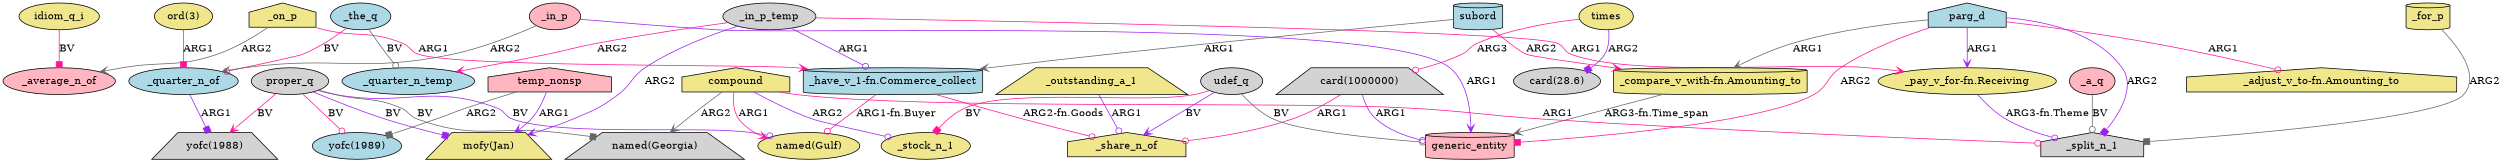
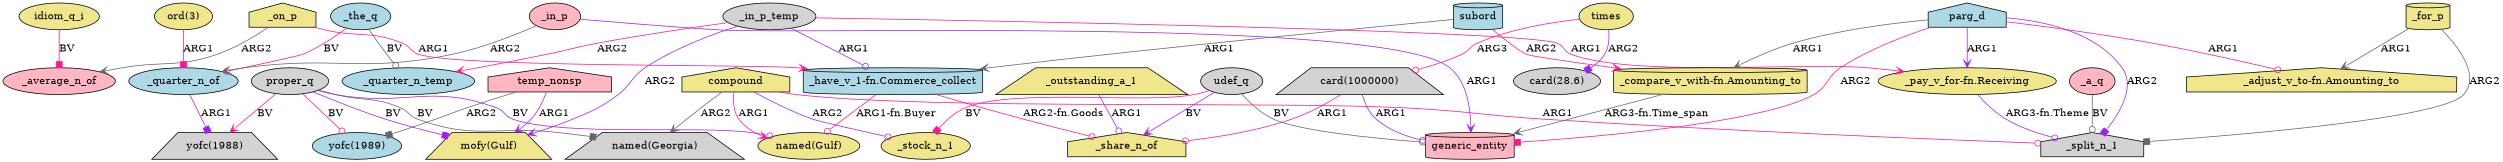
none -> (2378, 47)
(489, 146) -> (489, 146)
